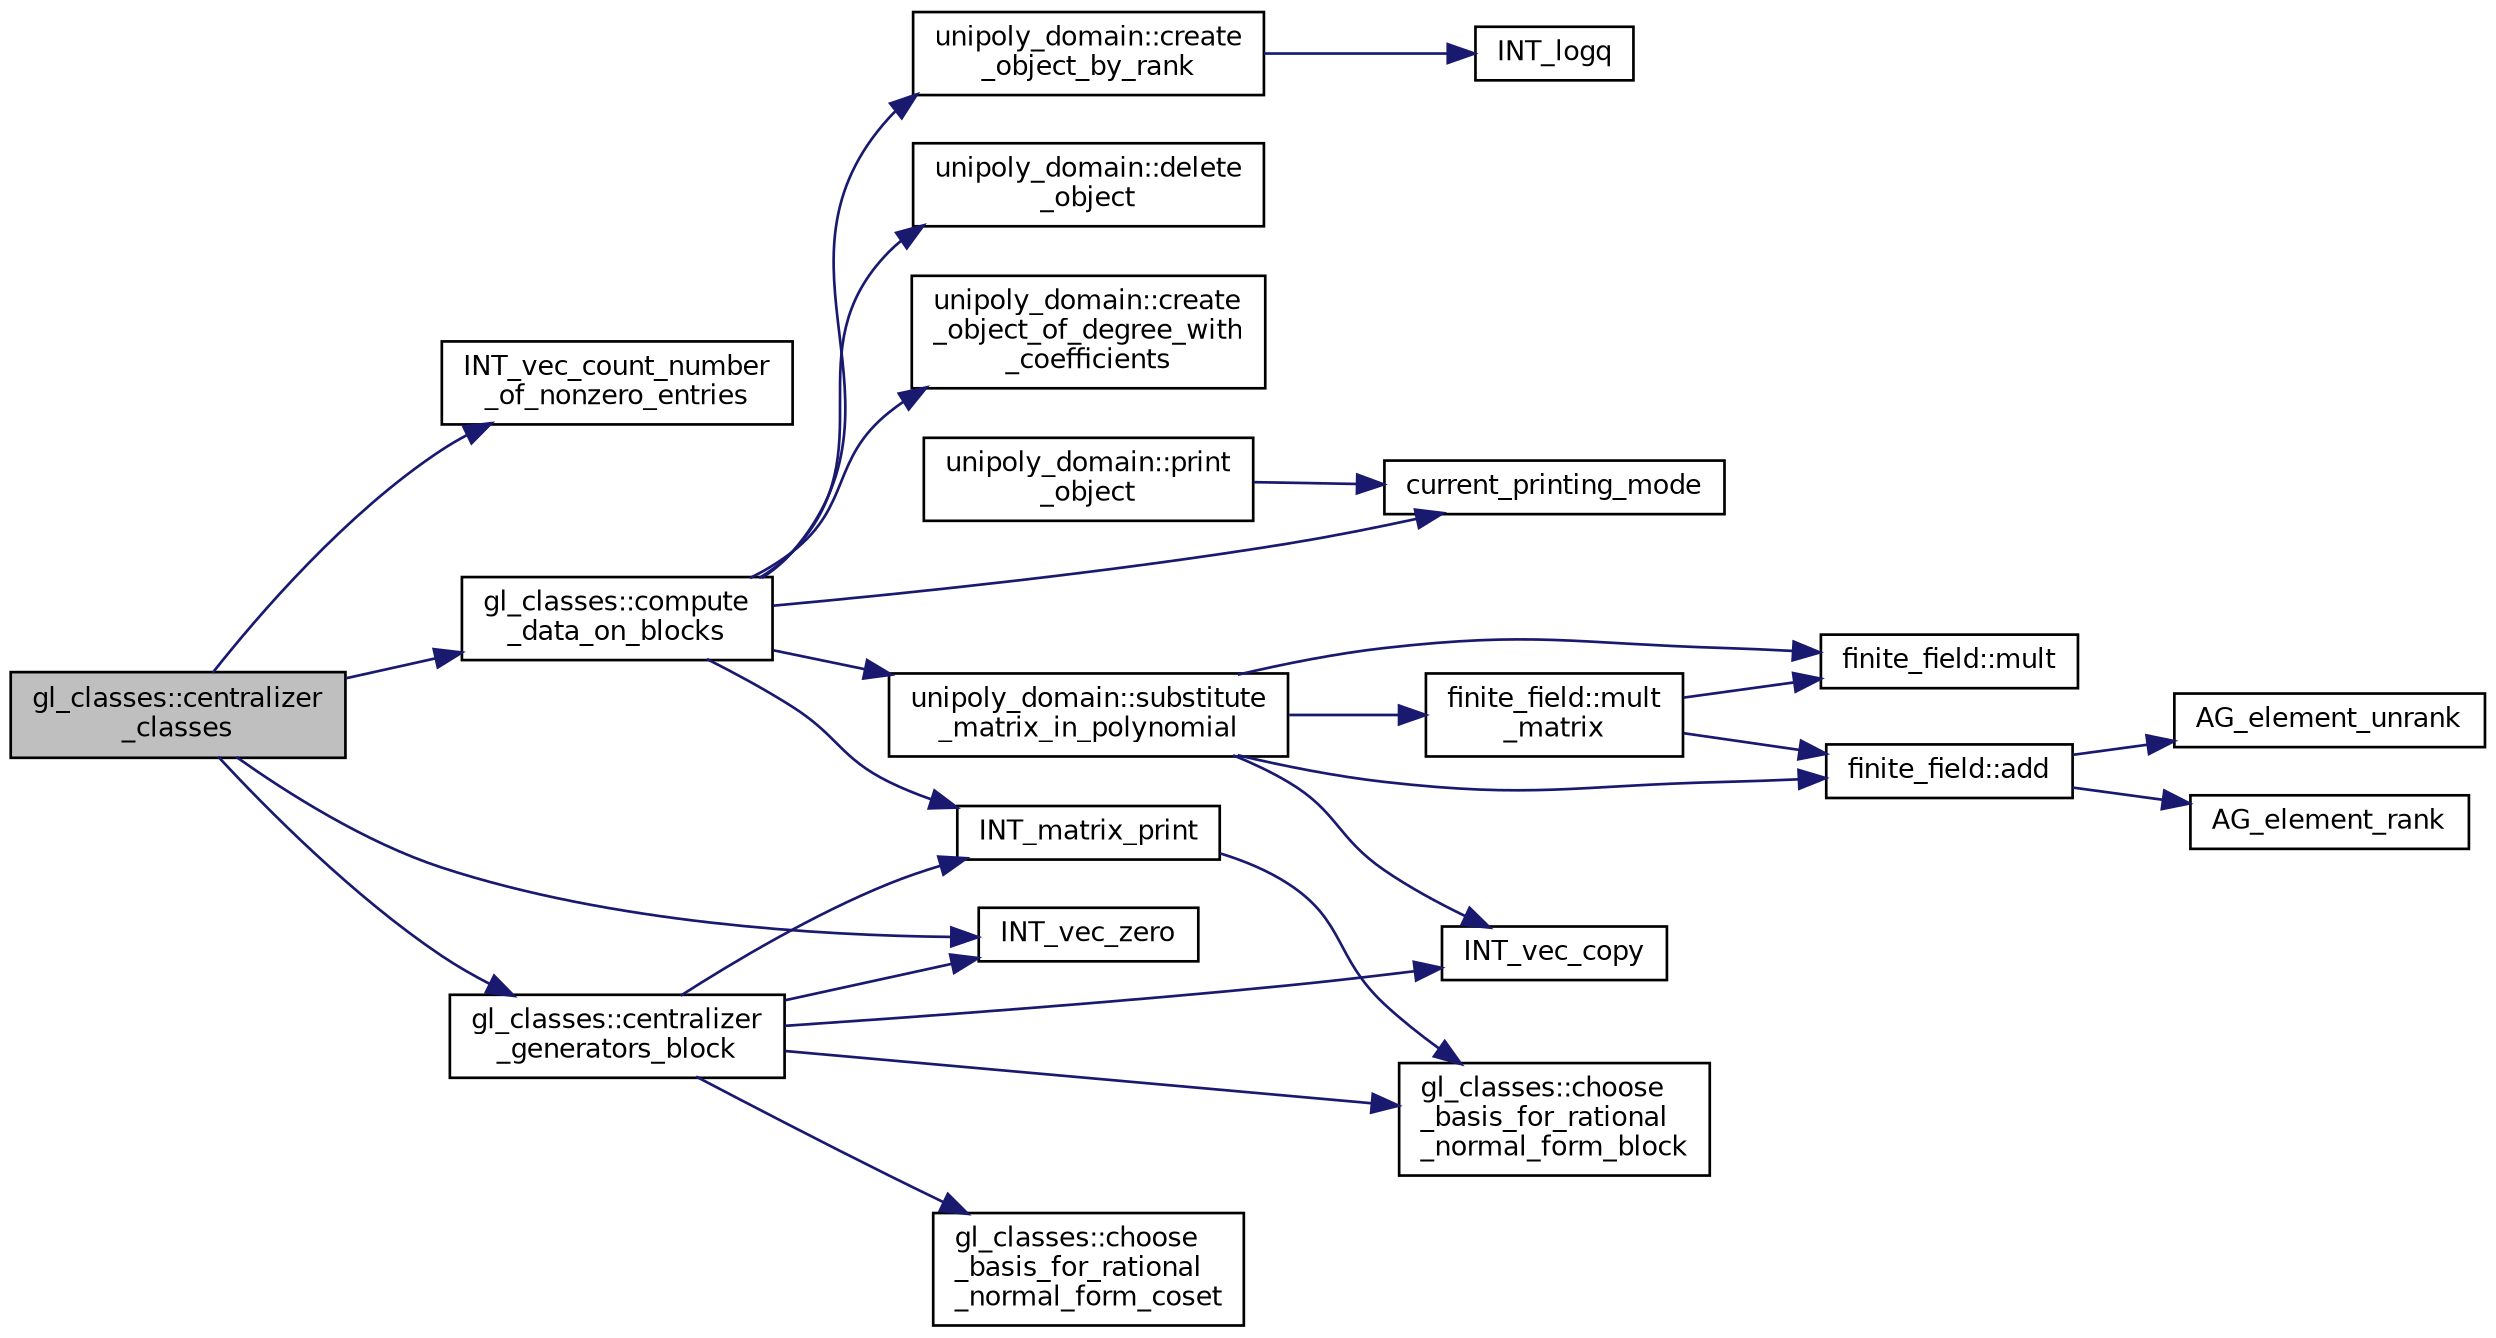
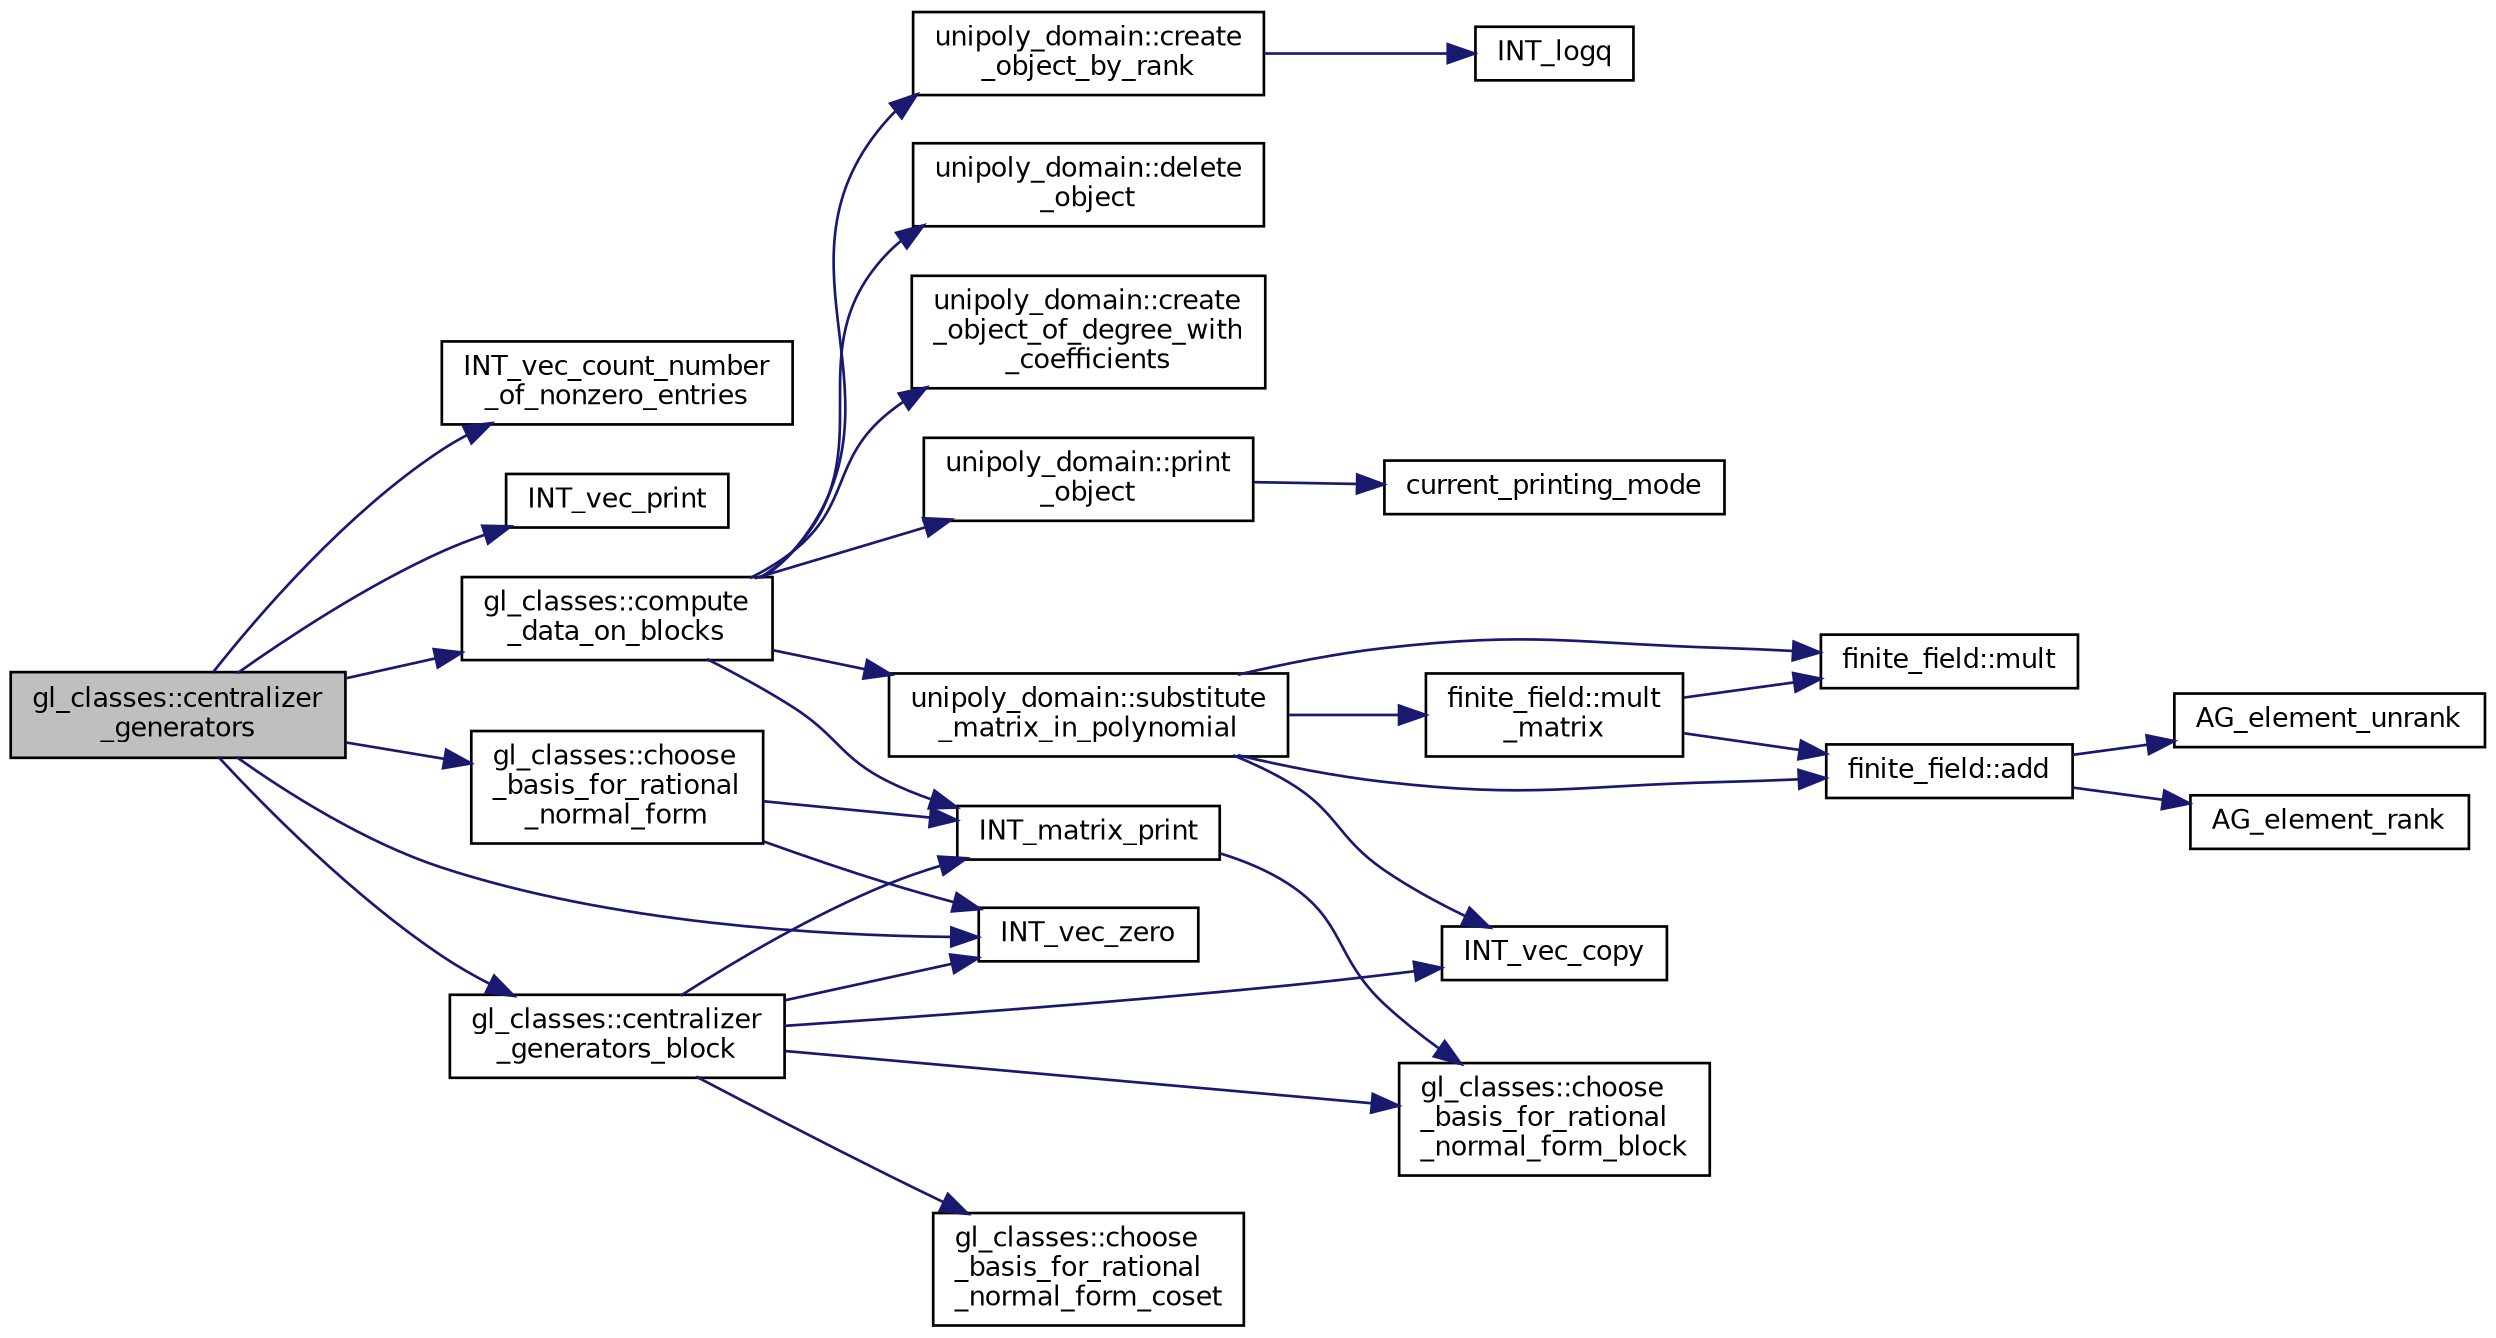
none -> (617, 501)
(1096, 571) -> (840, 553)
(178, 715) -> (178, 715)
none -> (617, 787)
